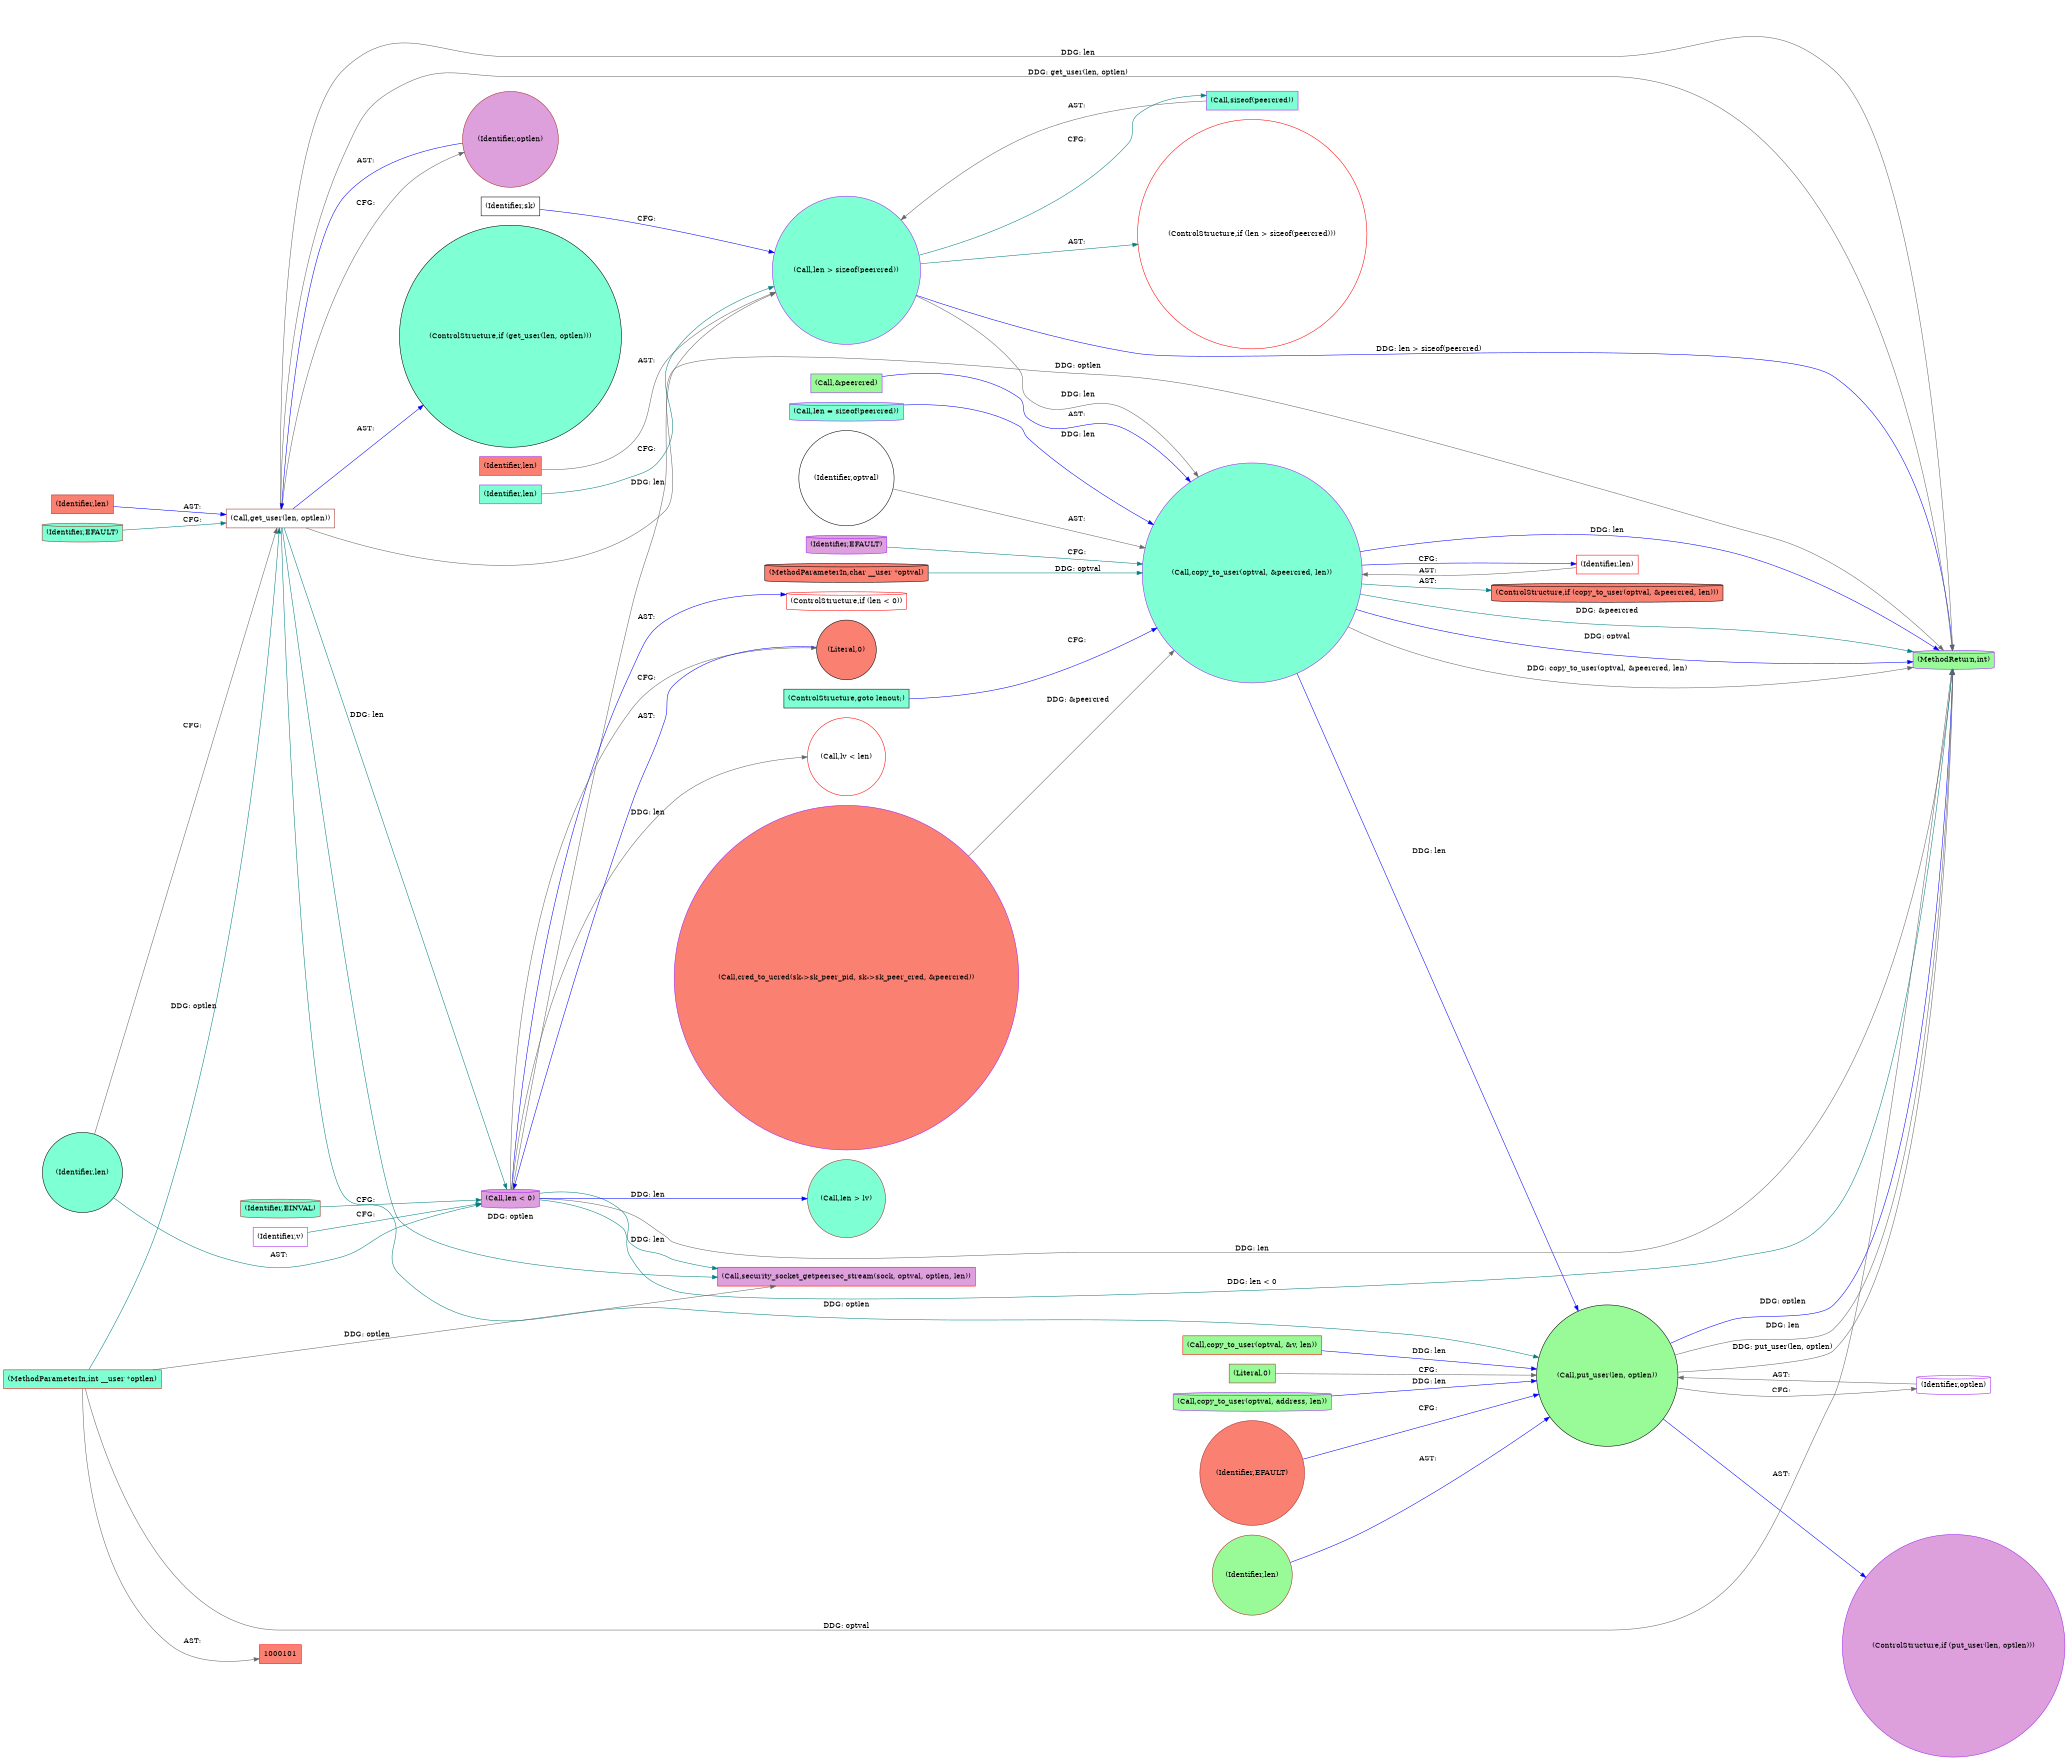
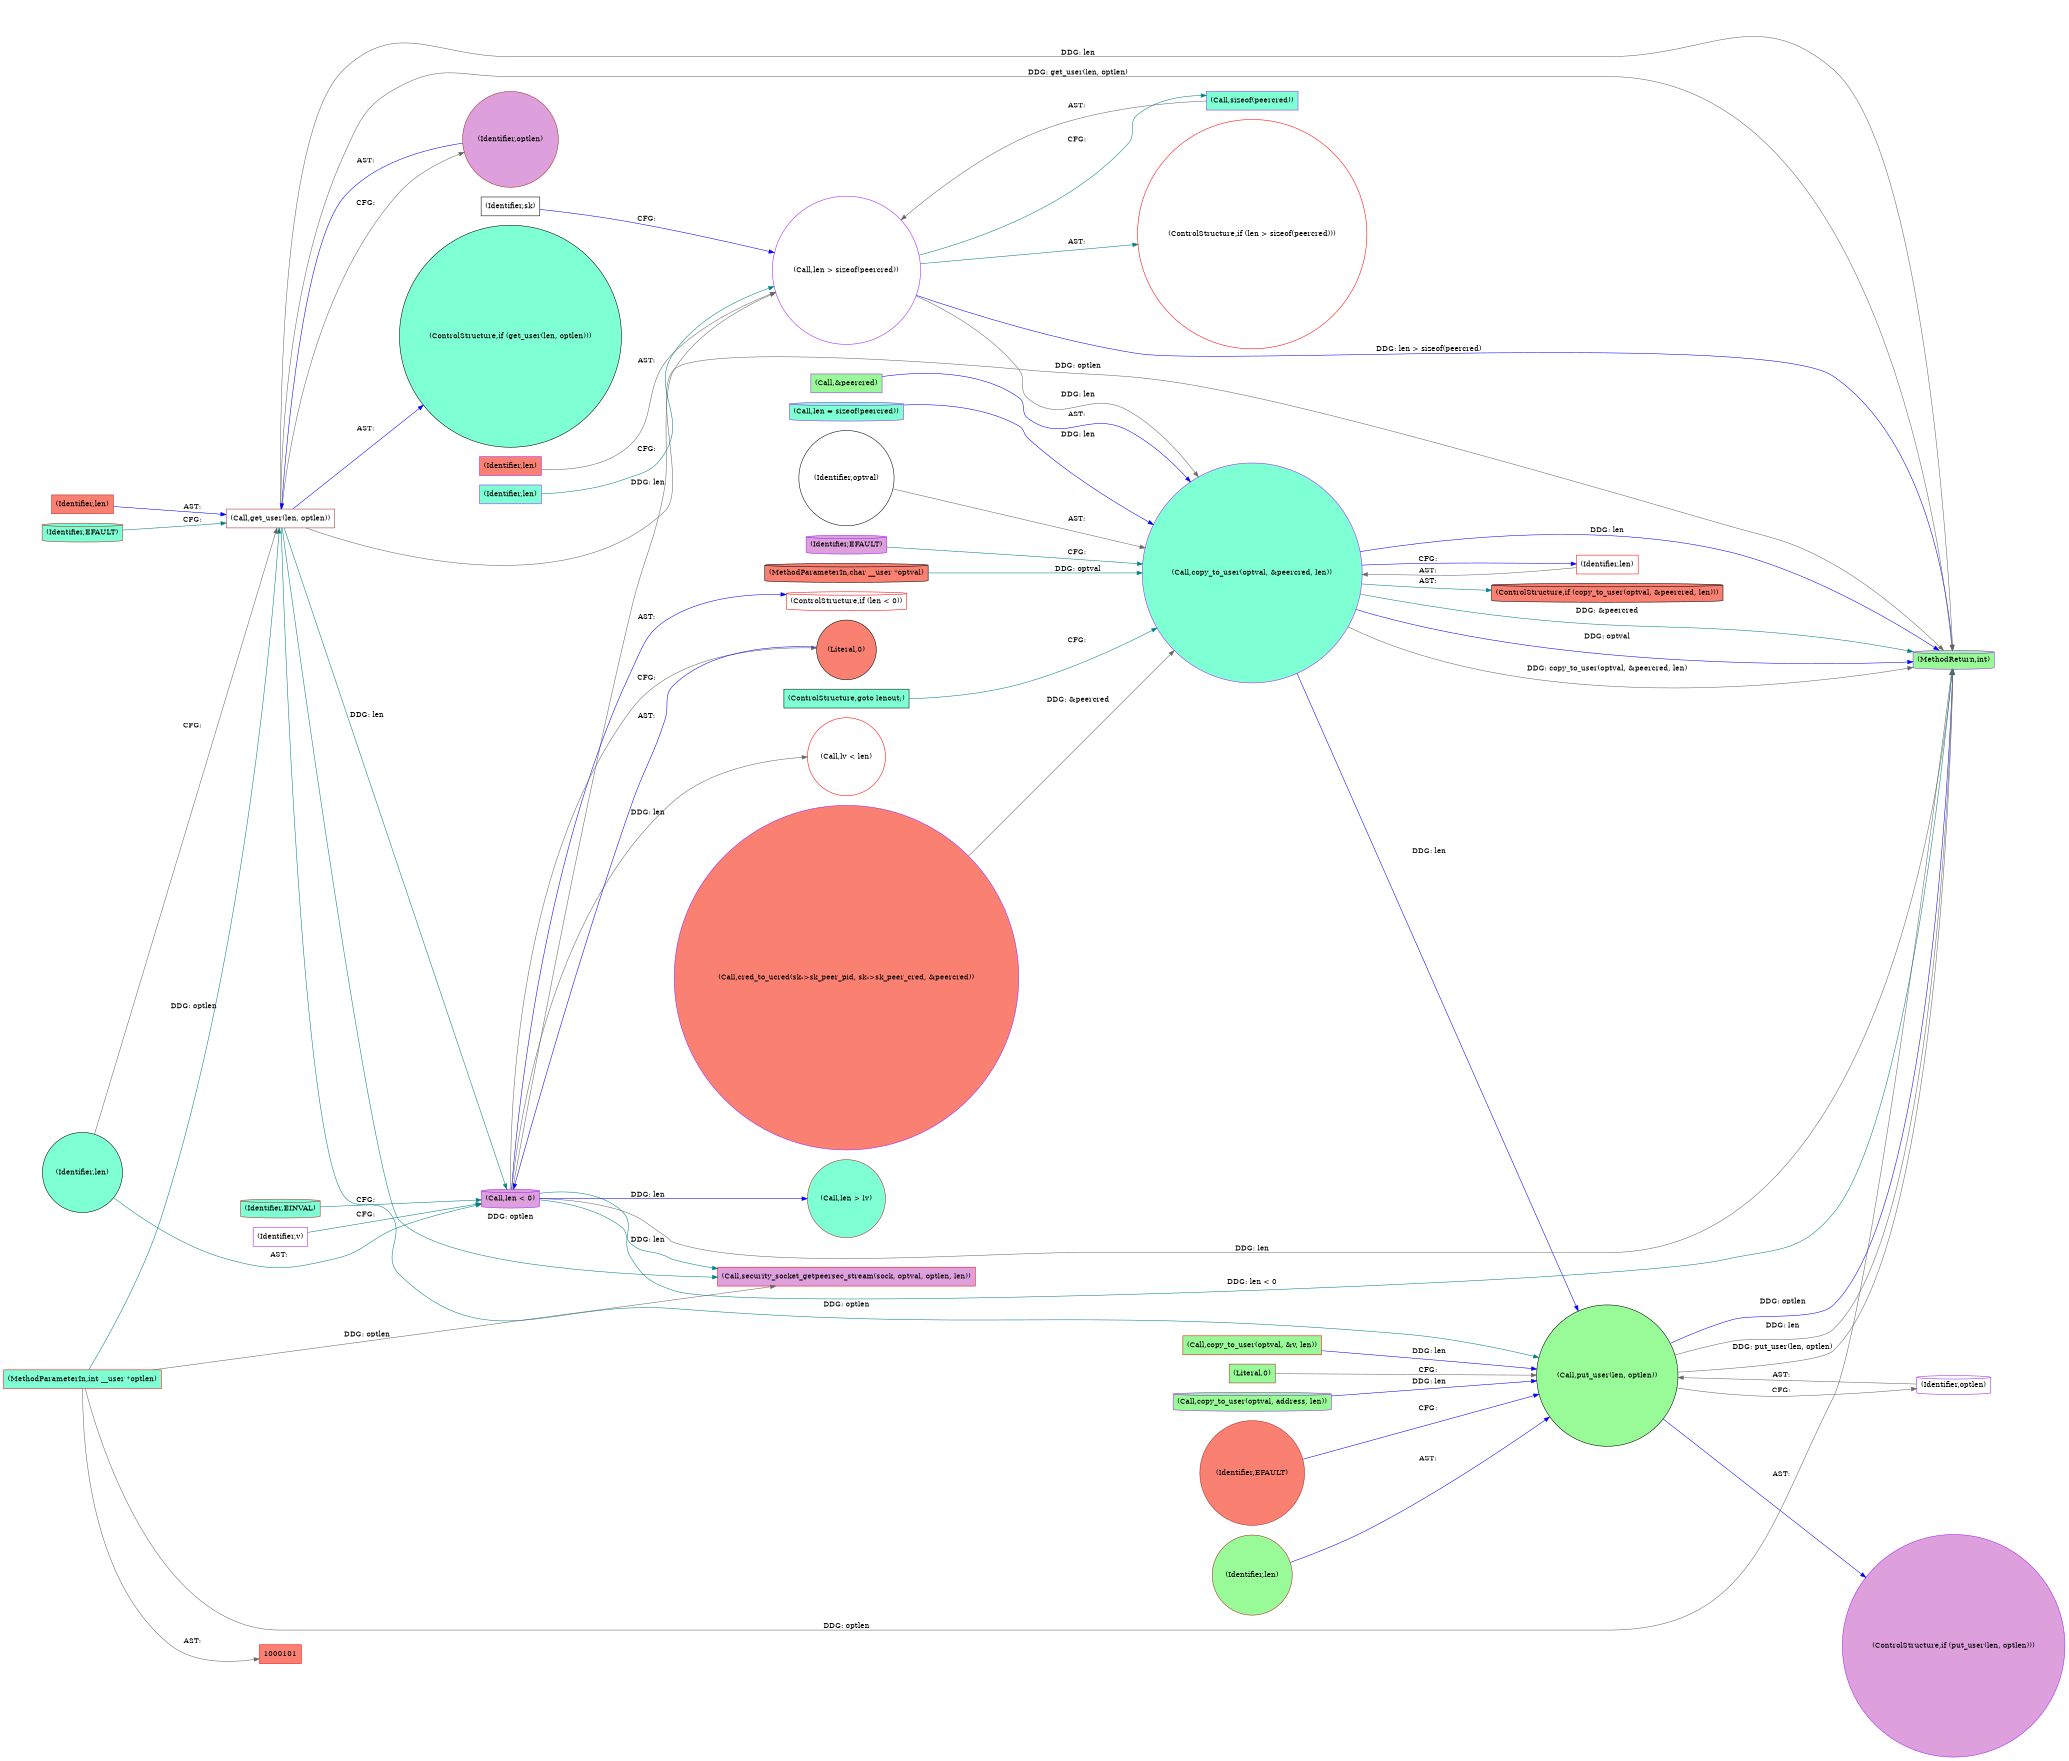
(846, 270) -> (846, 270)
(1035, 680) -> (1035, 680)
(846, 1626) -> (846, 1626)
